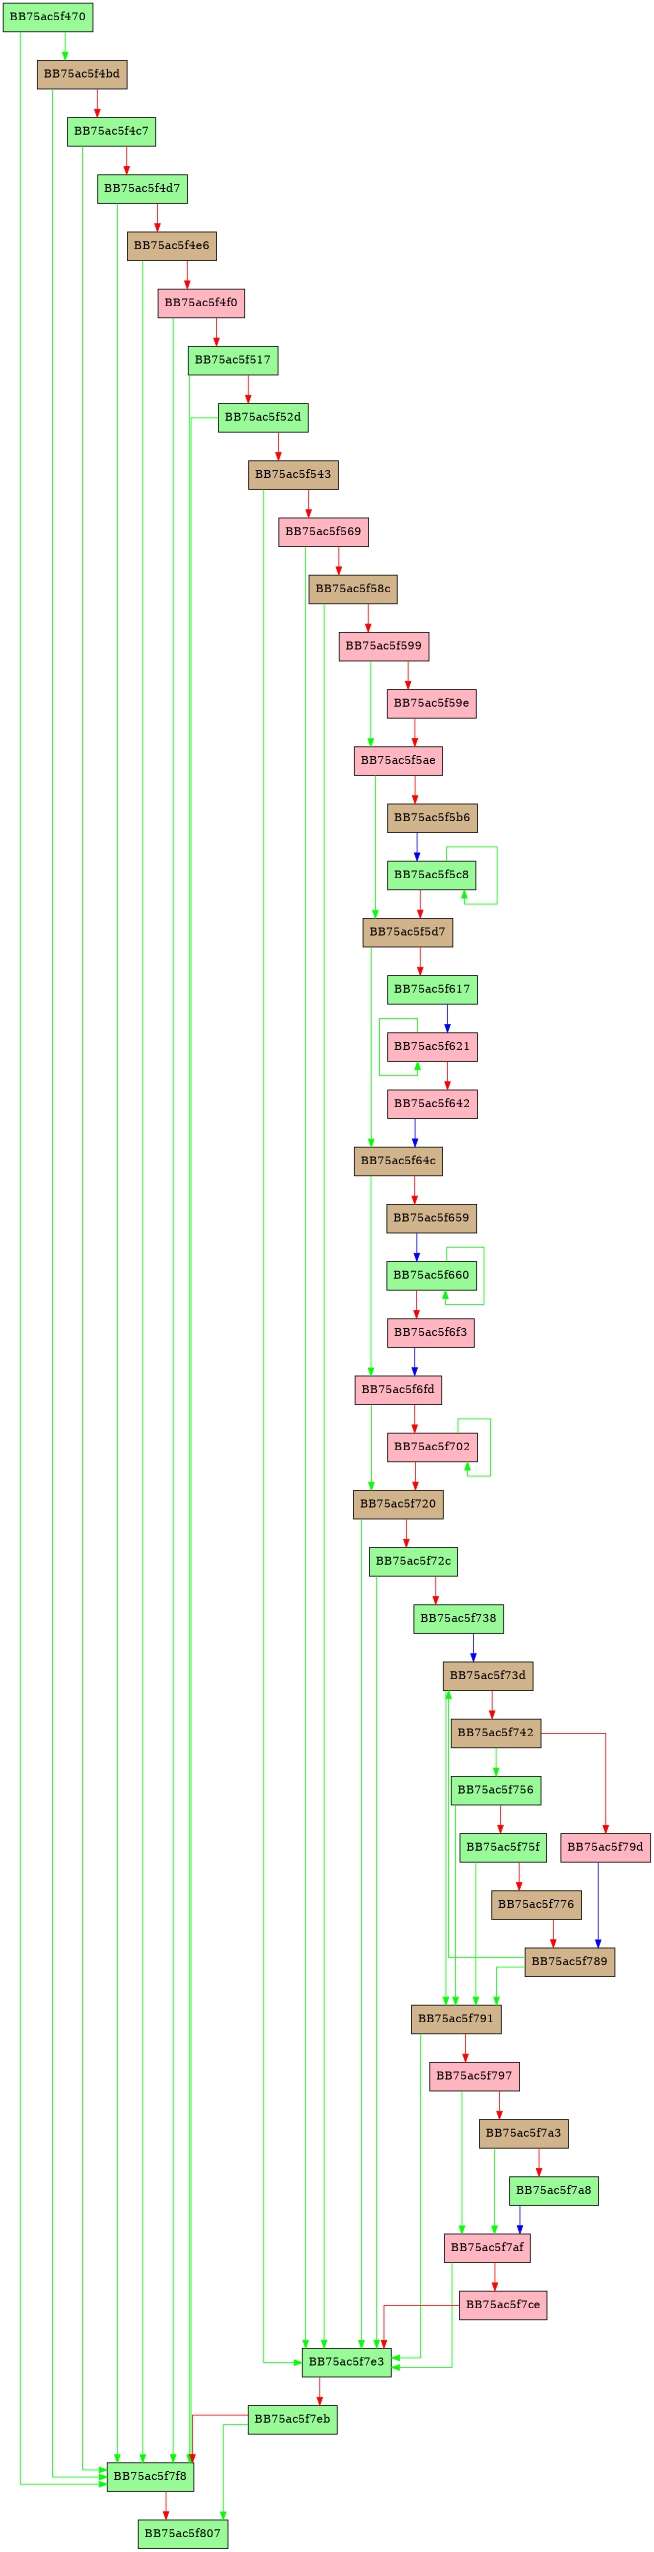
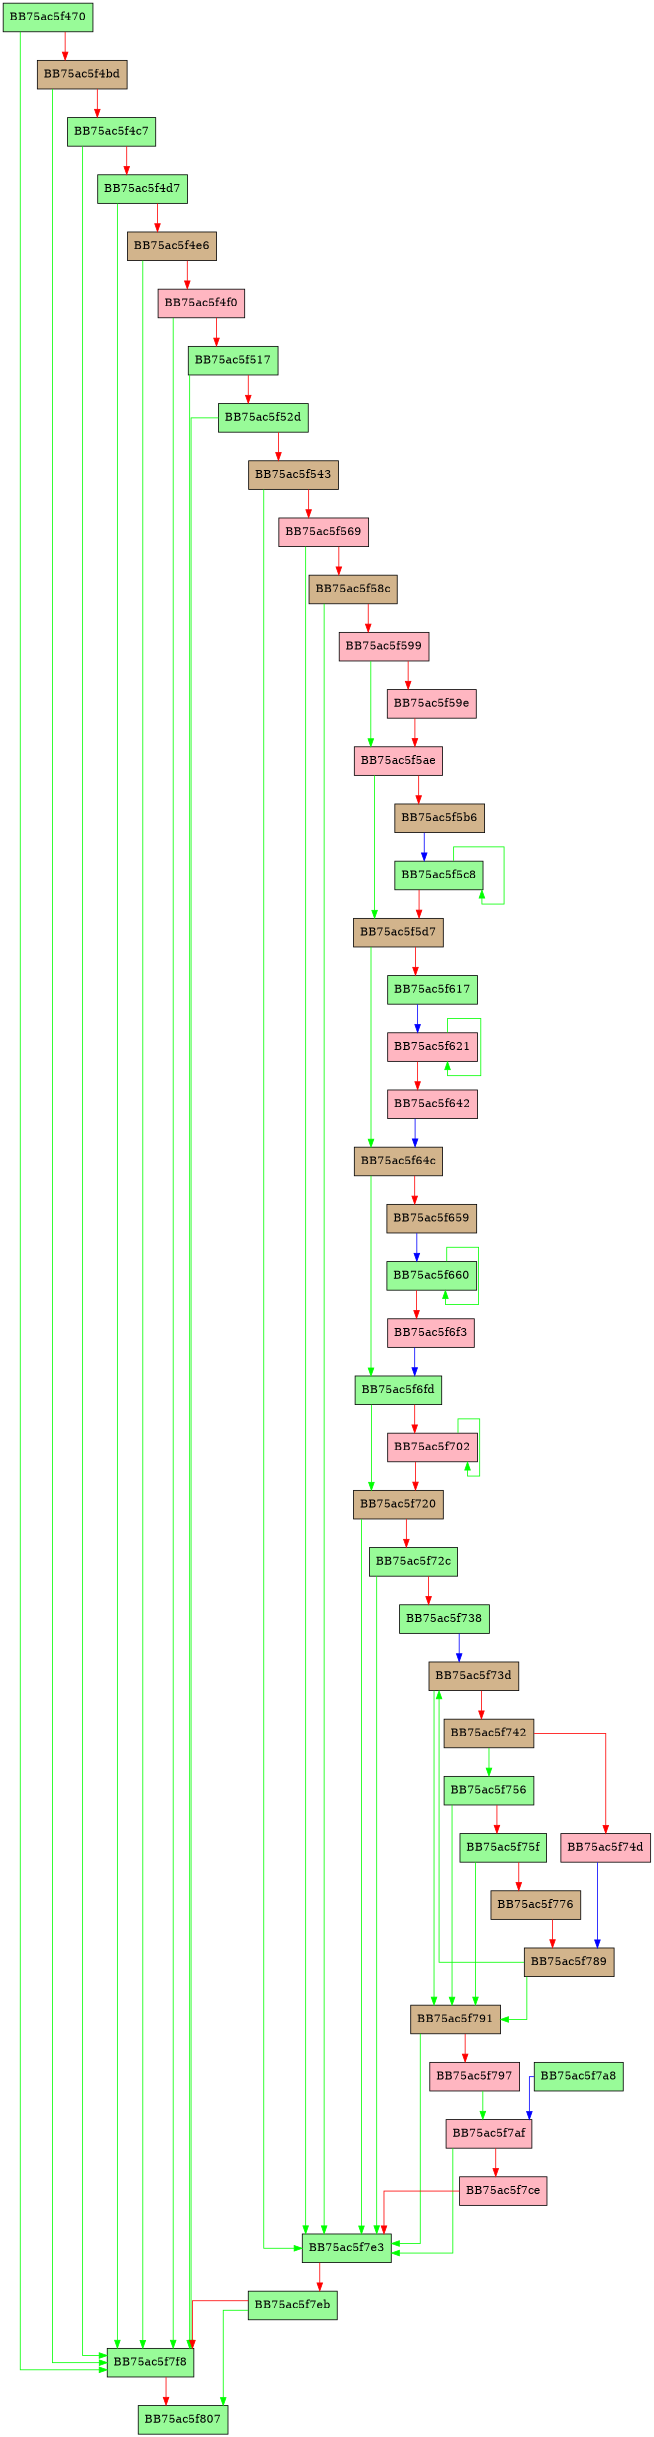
(65, 42) -> (65, 42)
(398, 1390) -> (398, 1390)
(606, 1848) -> (606, 1848)
(524, 2134) -> none
